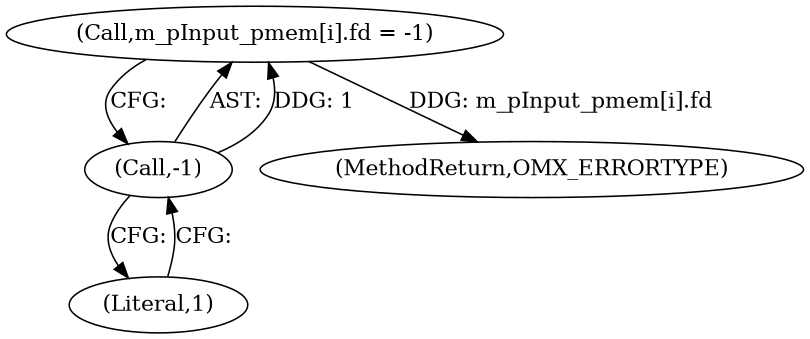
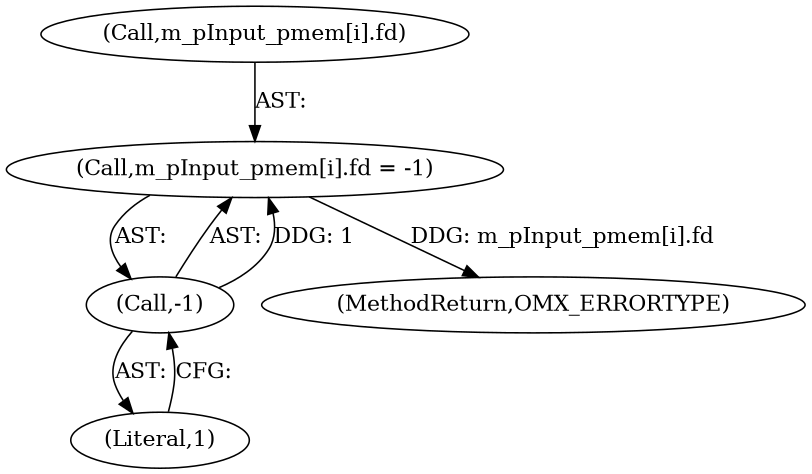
none -> (255, 34)
(142, 102) -> (144, 237)
(142, 237) -> (144, 373)
